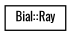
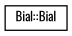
(35, 18) -> (36, 18)
